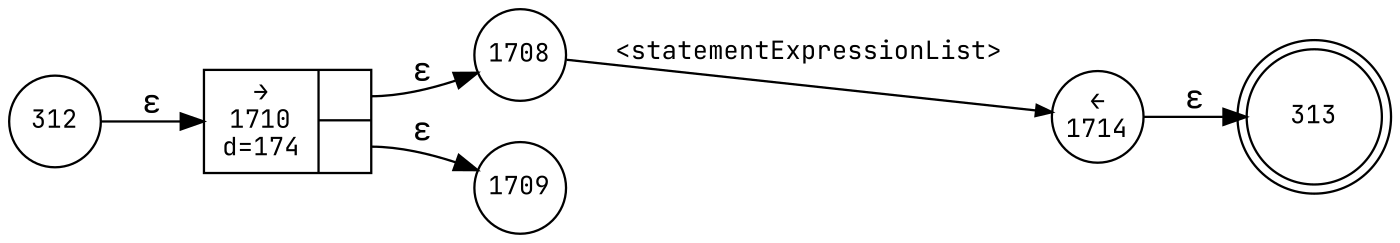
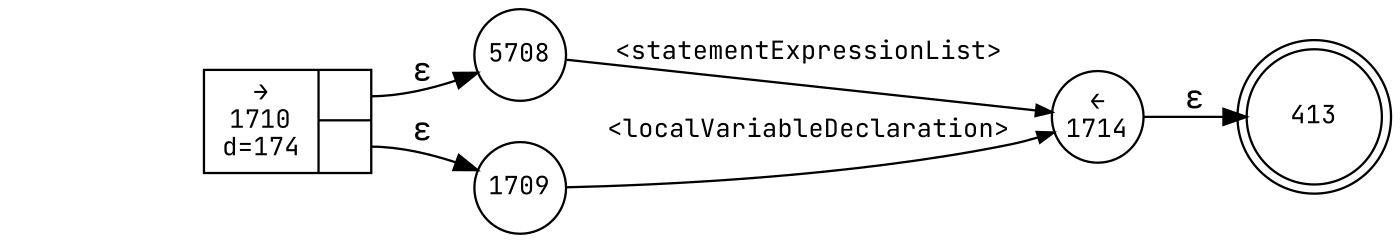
(520, 55) -> (520, 55)
(1314, 117) -> (1314, 117)
(55, 121) -> none
none -> (803, 174)
